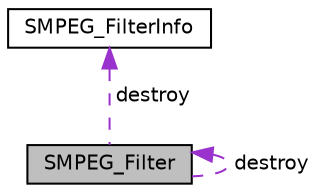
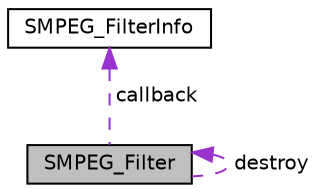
(150, 96) -> (154, 96)
